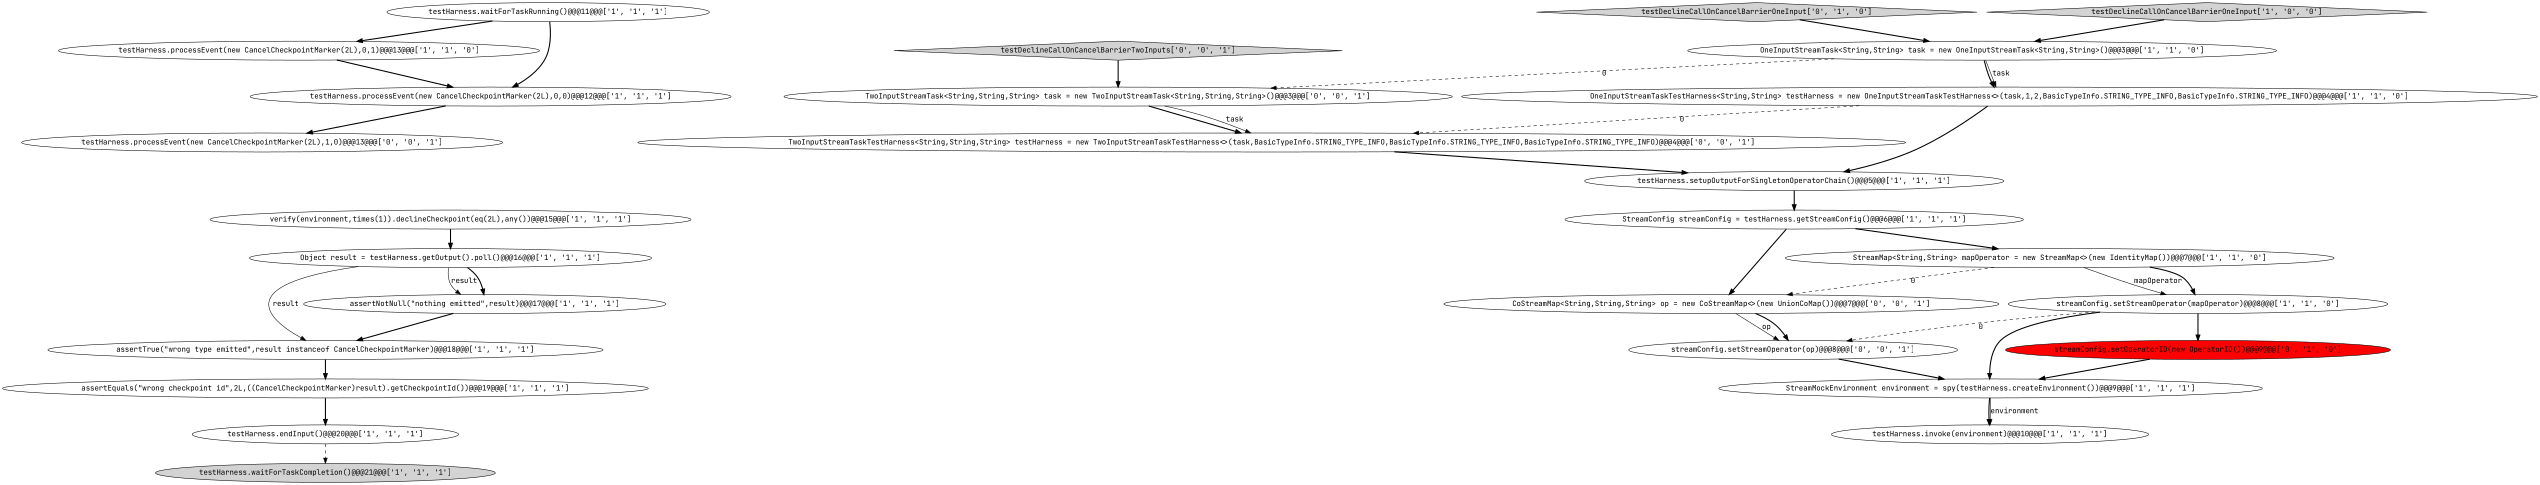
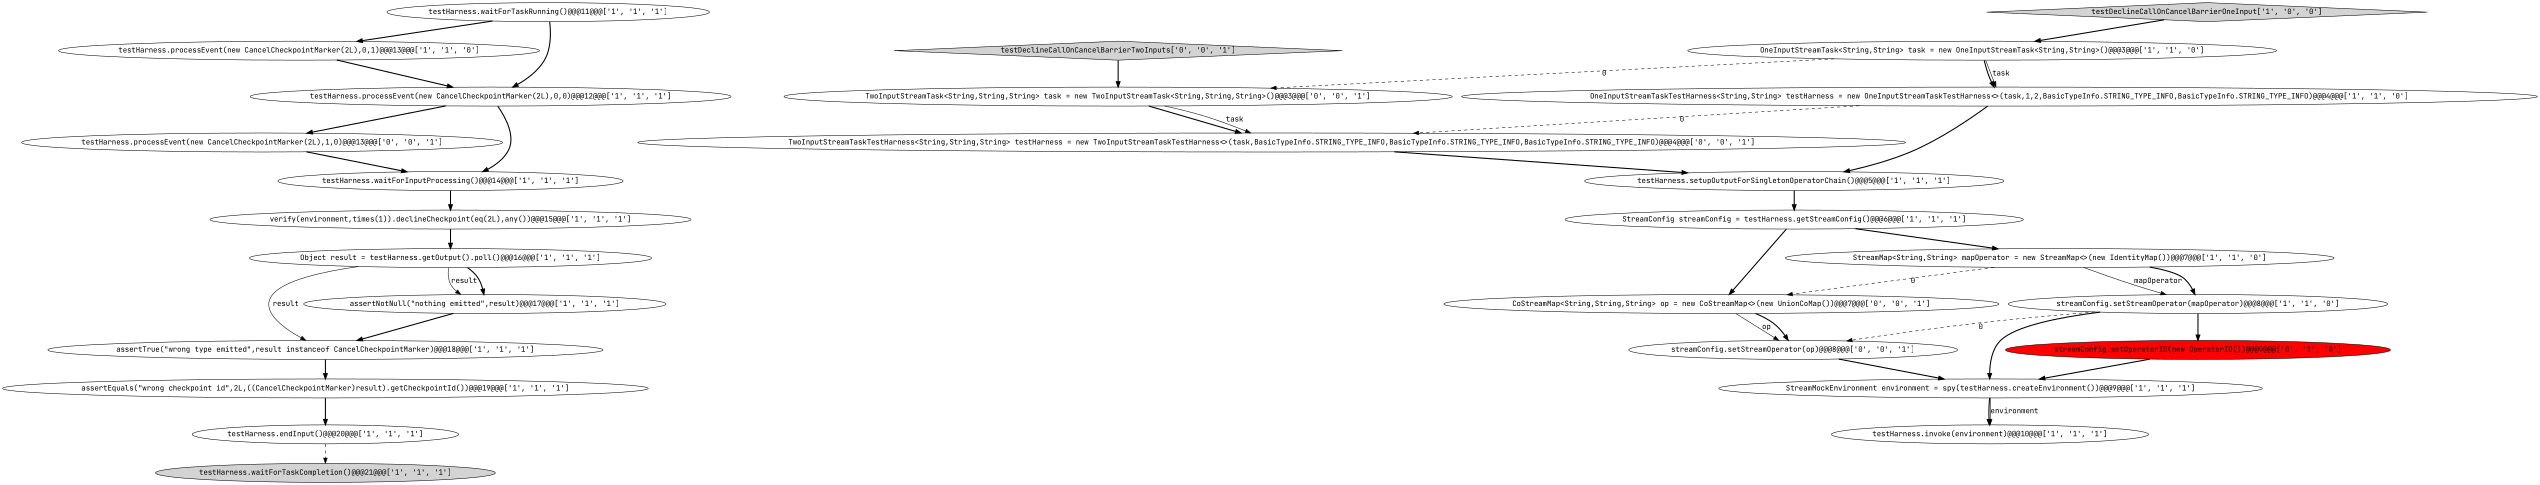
(1757, 12) -> none
none -> (451, 181)
